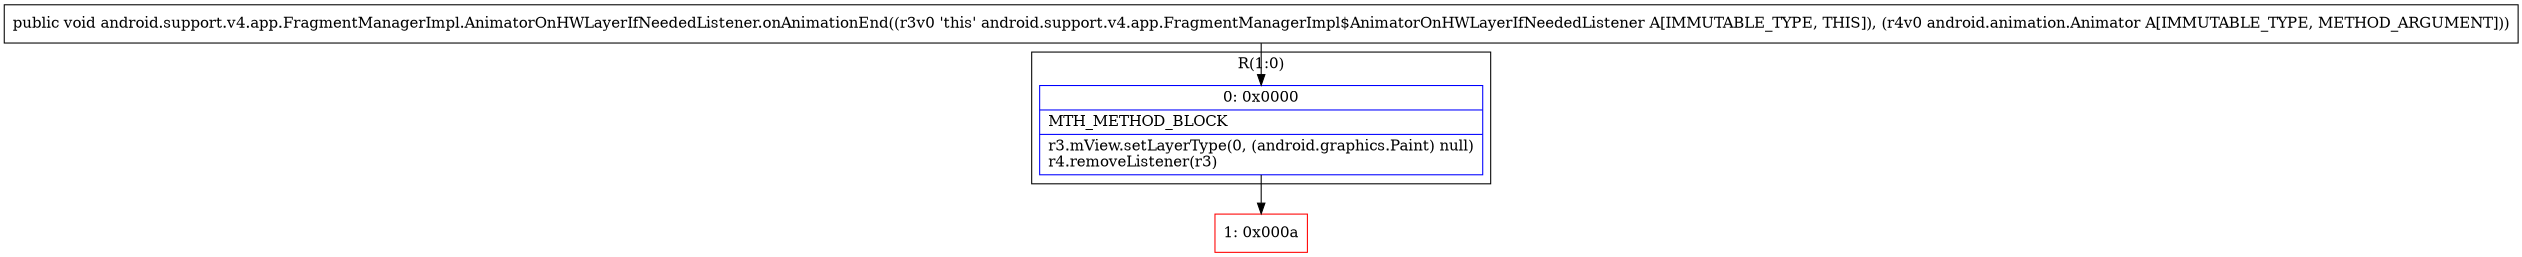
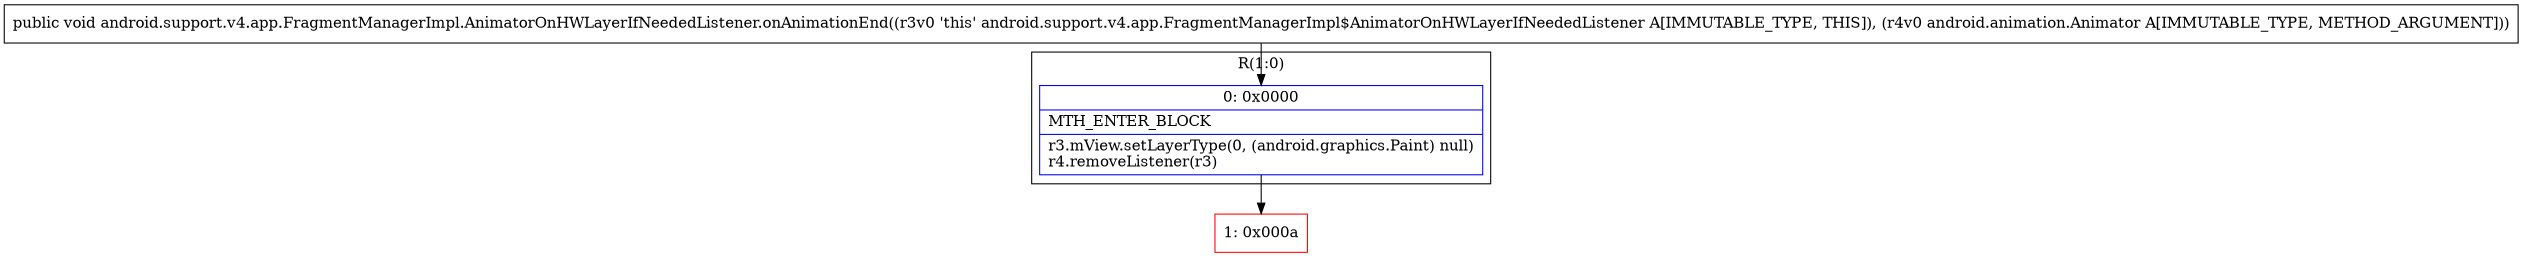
(1138, 122) -> (1130, 122)
